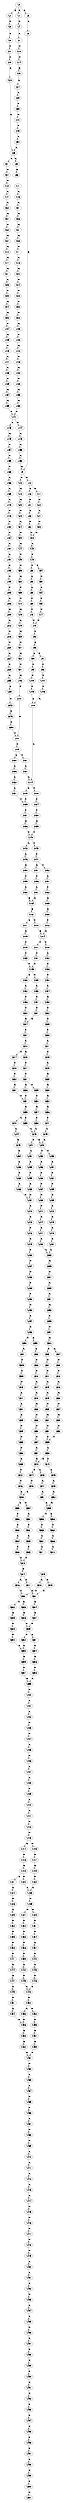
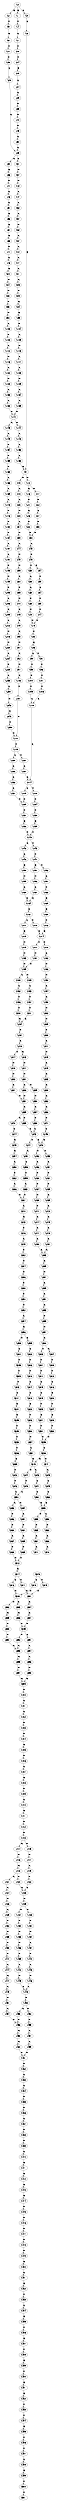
none -> (8, 180)
